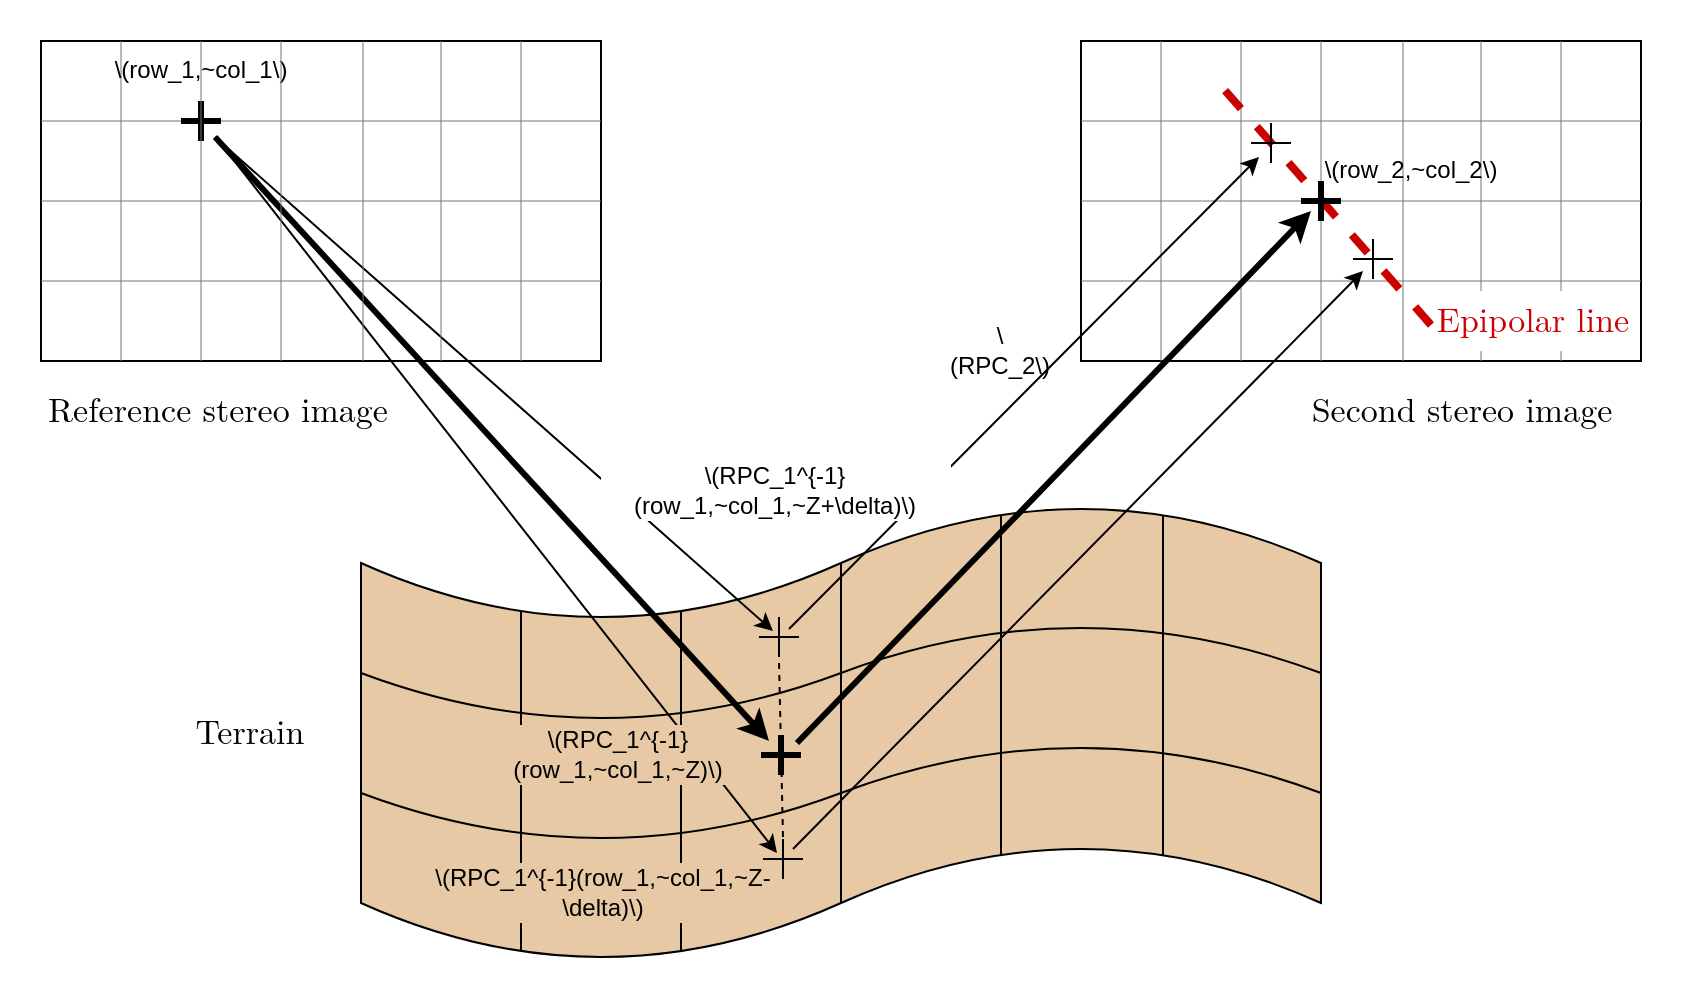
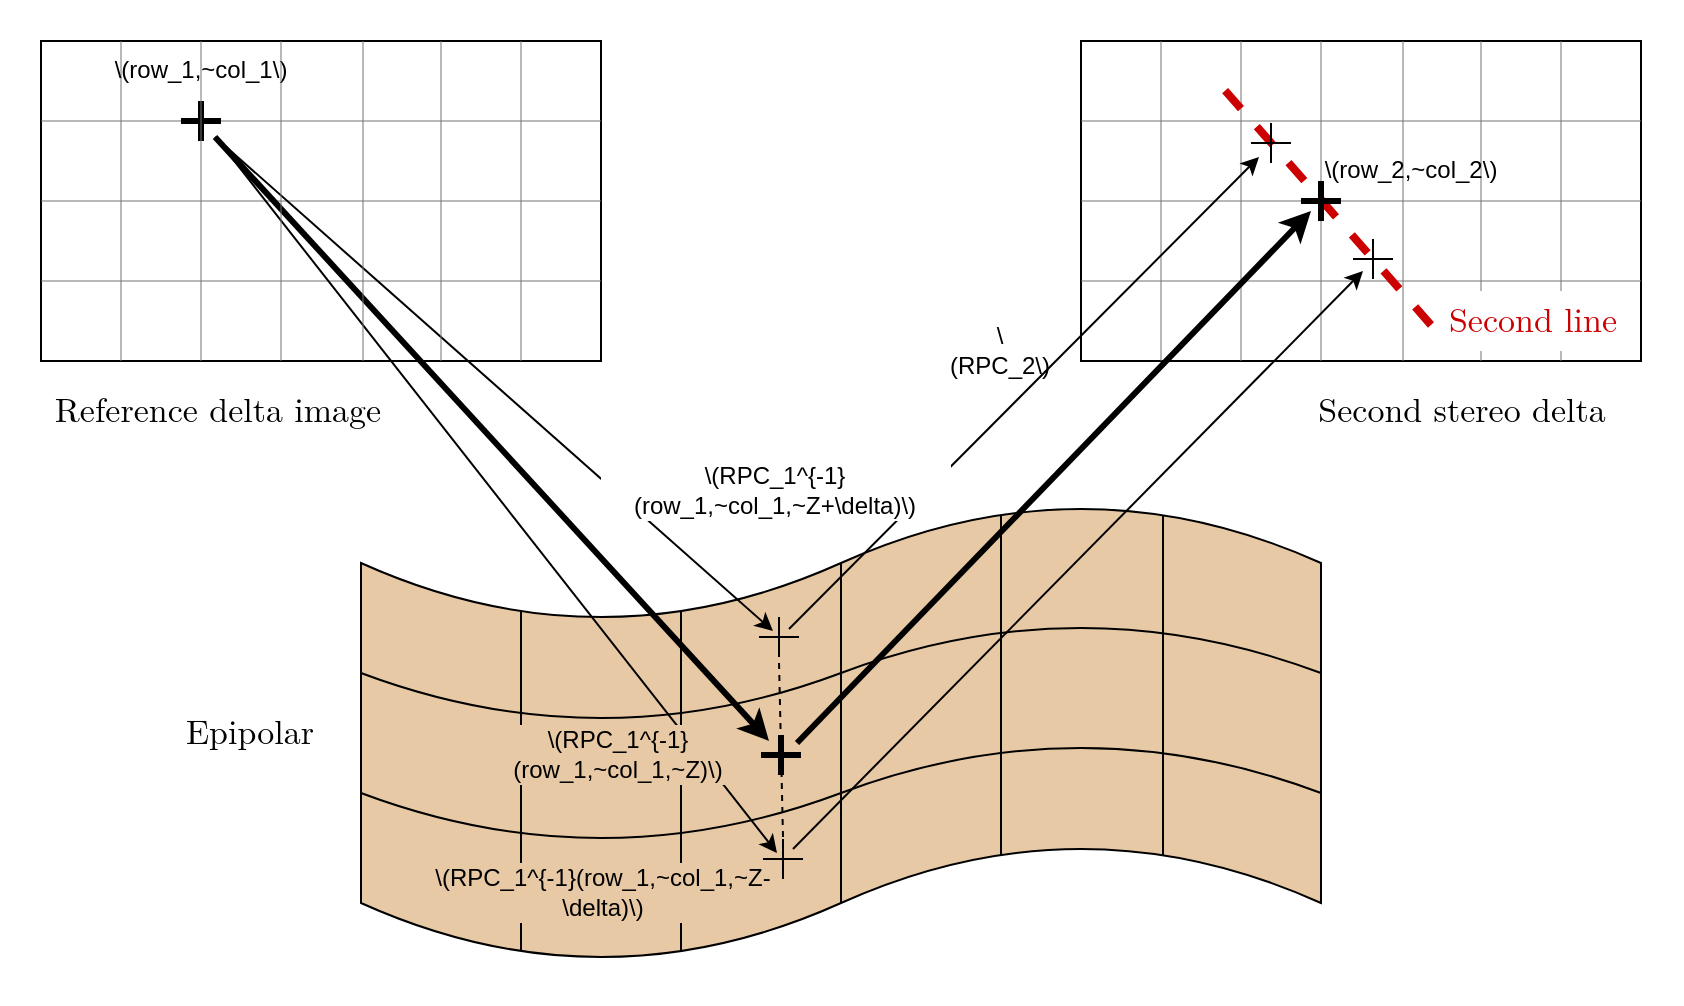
(1534, 321) -> (1534, 321)
(219, 411) -> (219, 411)
(1463, 411) -> (1463, 411)
(251, 733) -> (251, 733)
